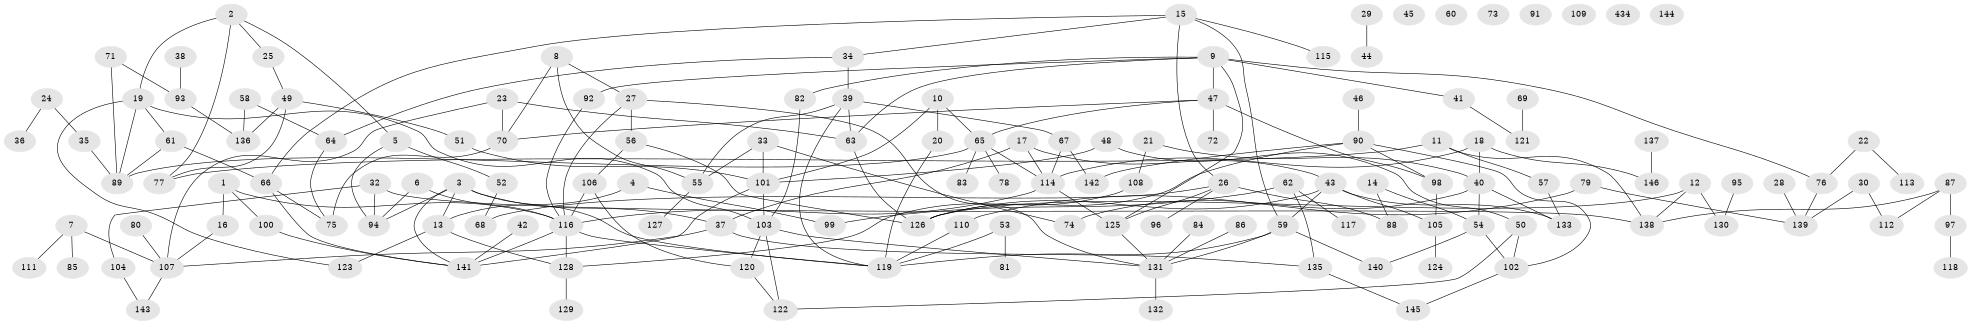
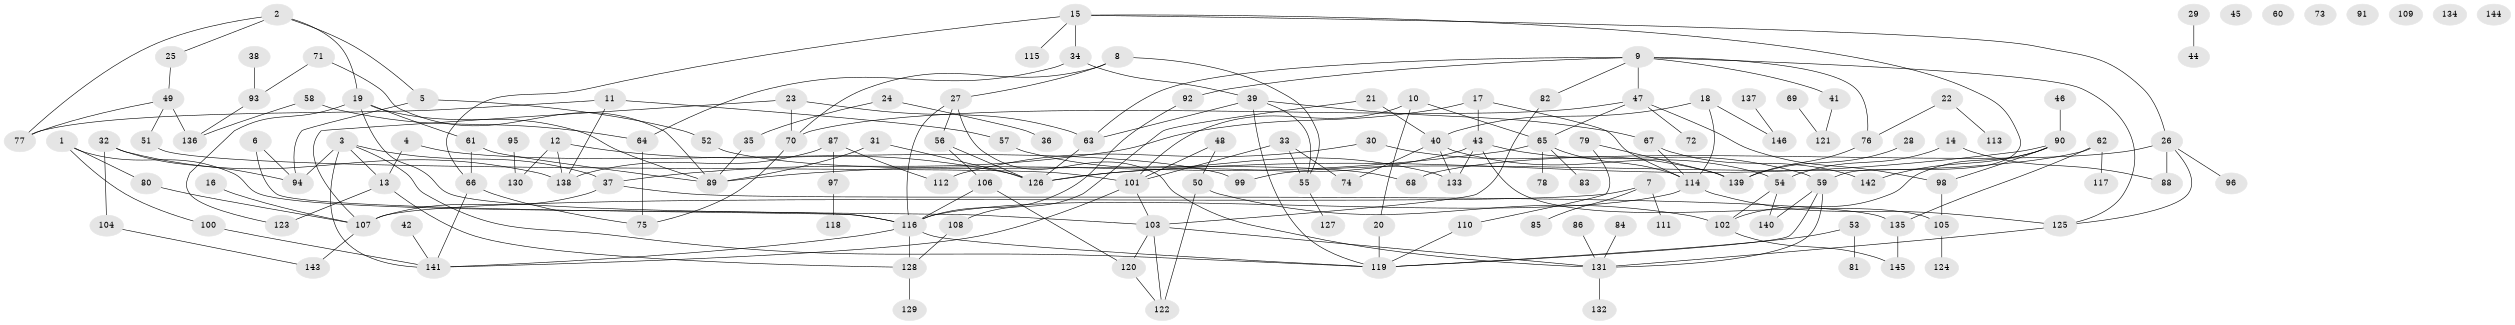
(1623, 15) -> (2450, 15)
none -> (876, 141)
(223, 206) -> (101, 161)
